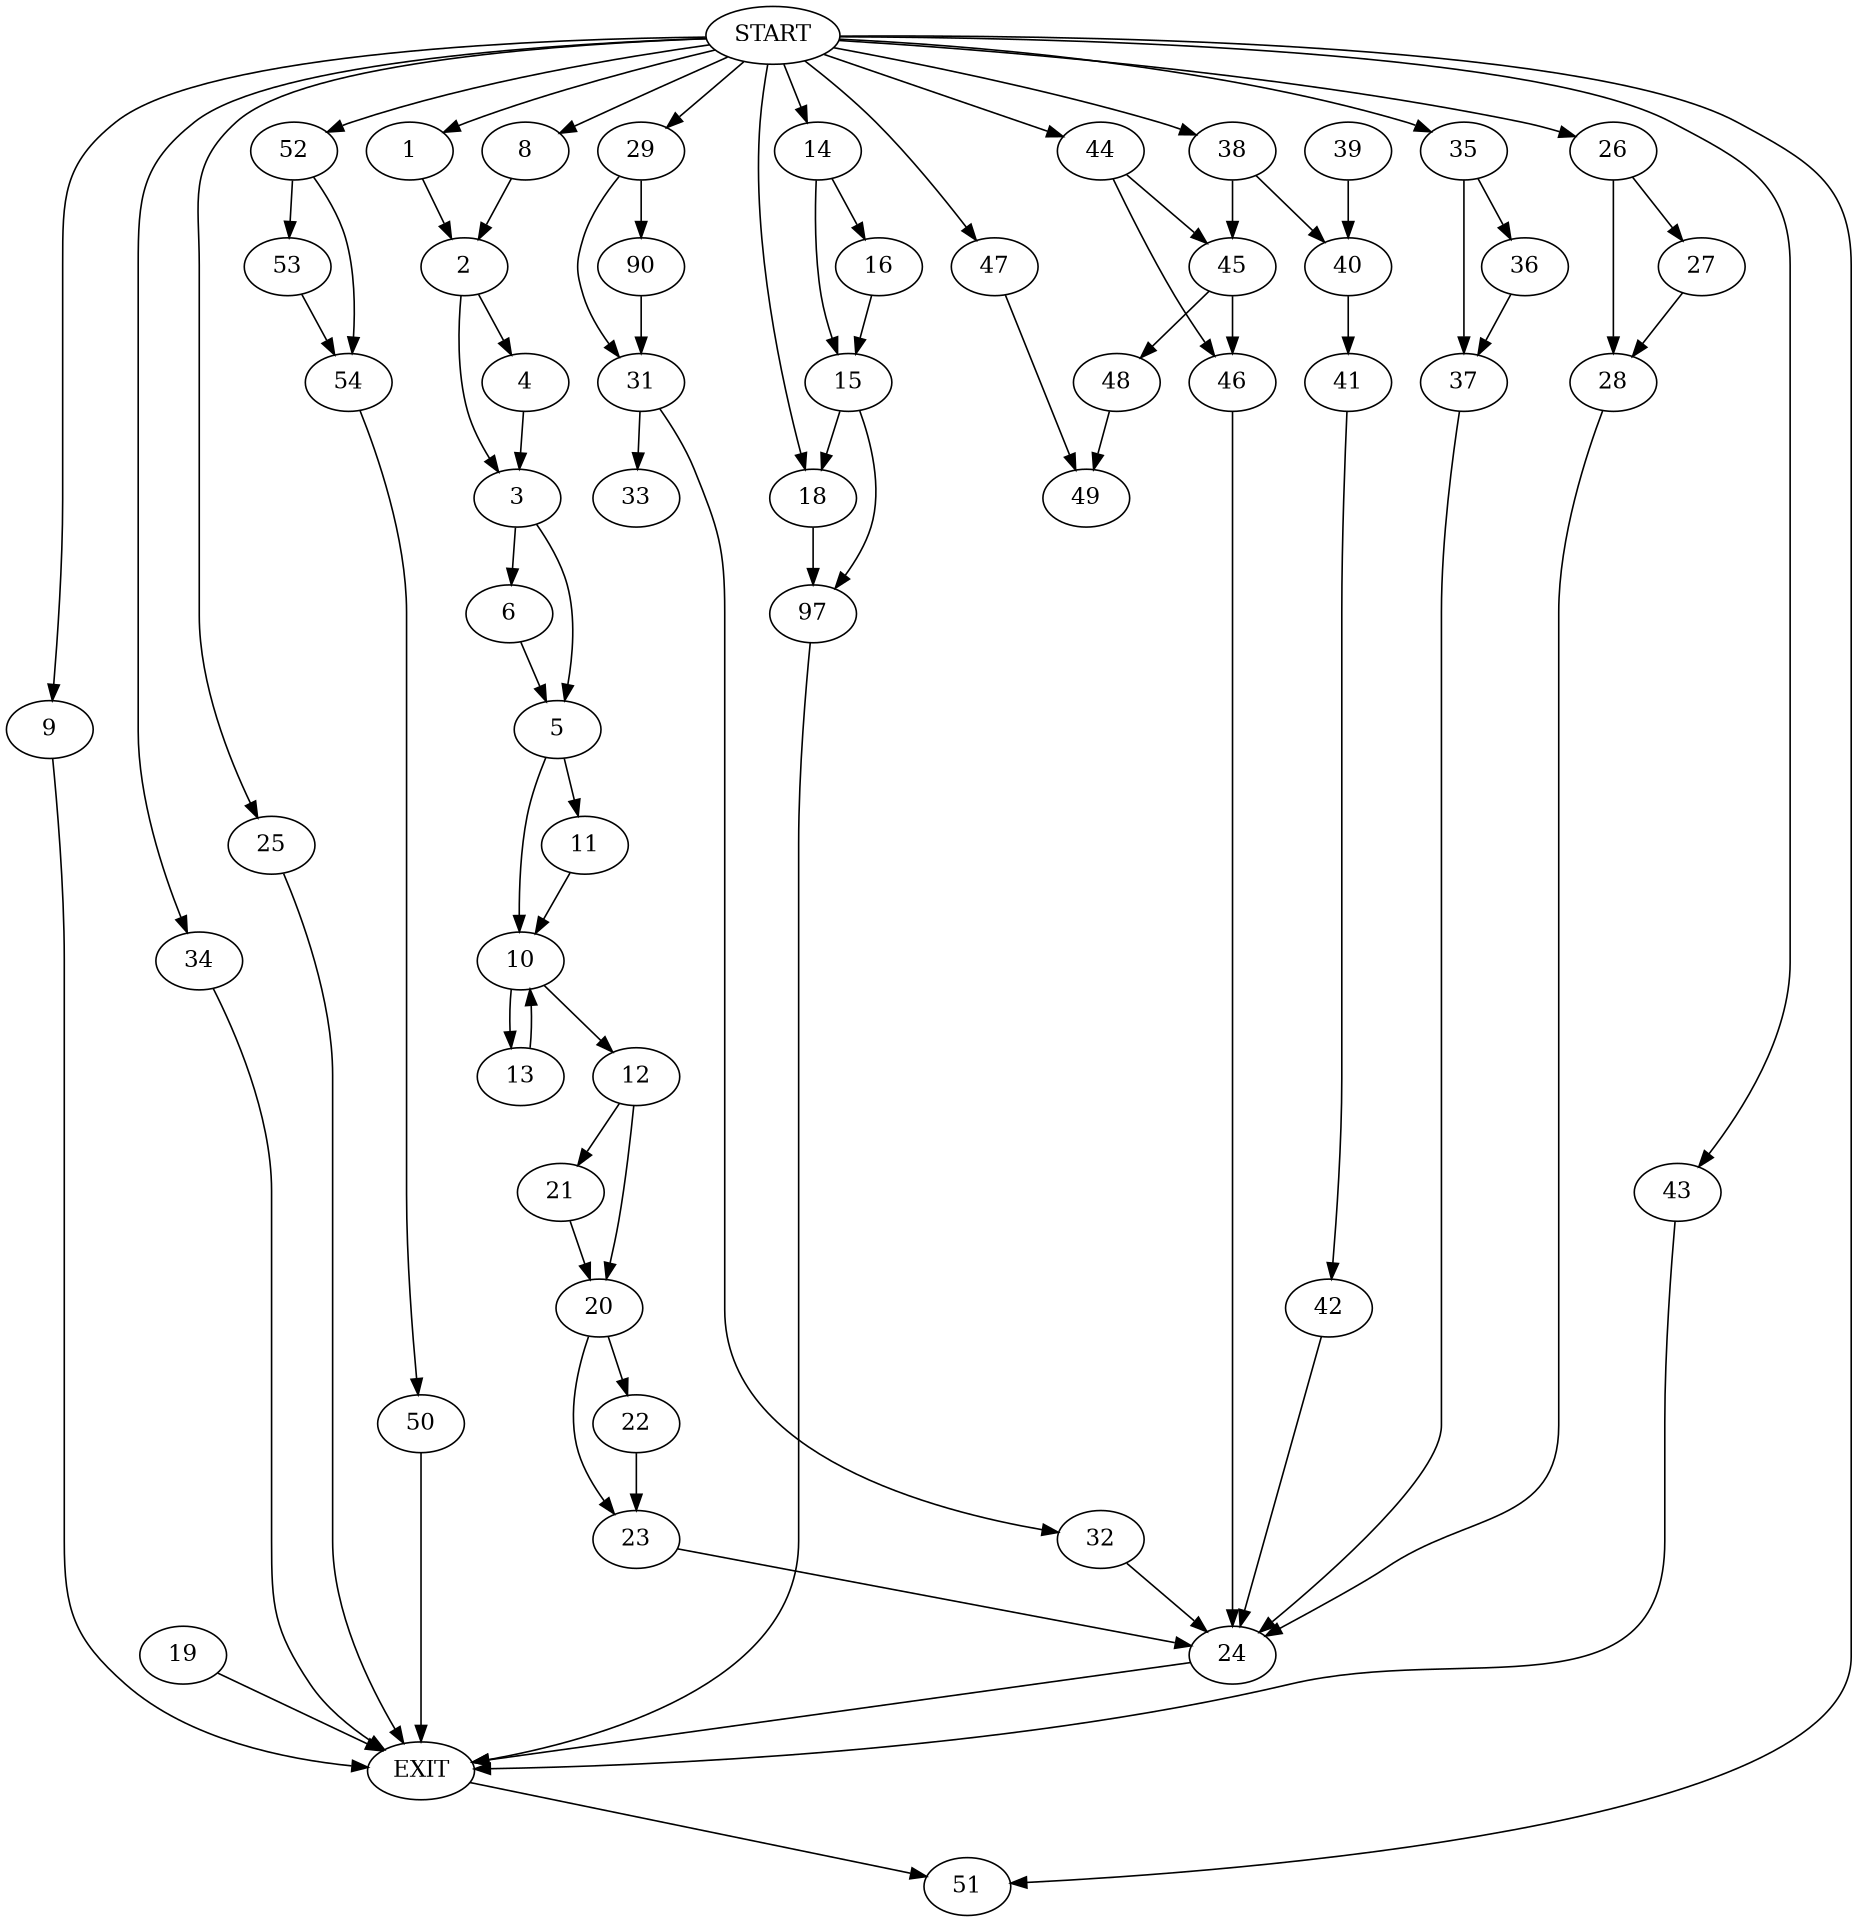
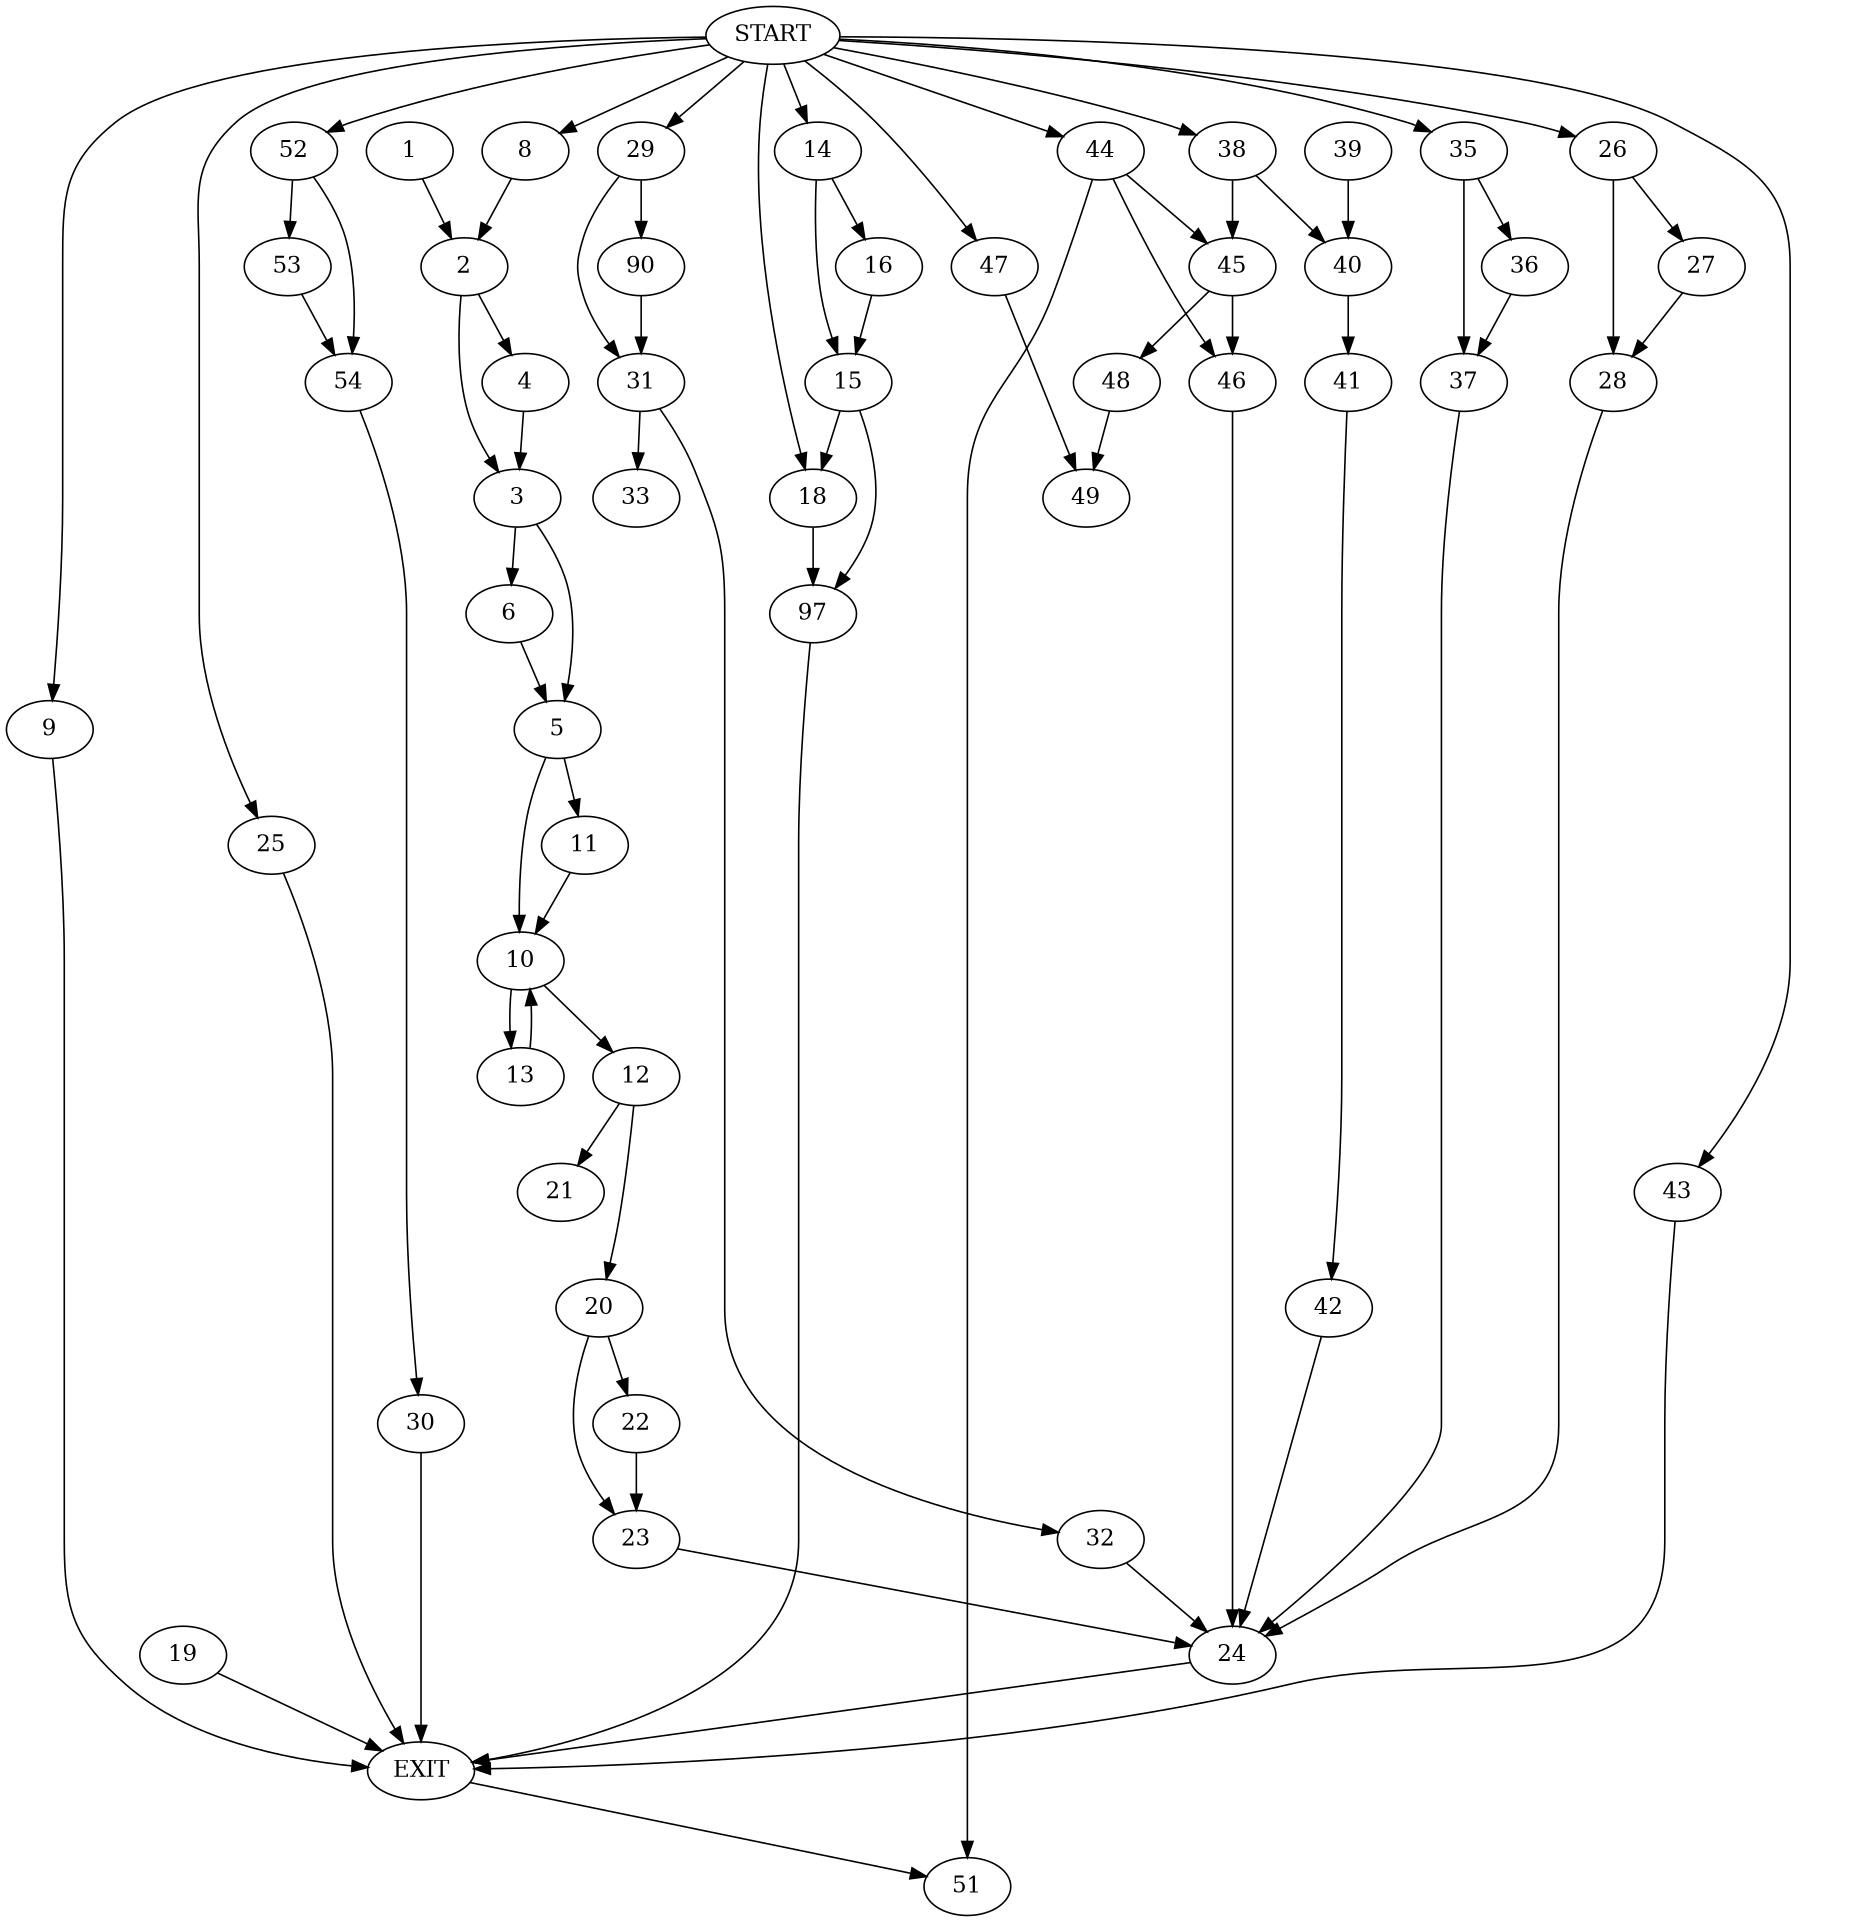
(586, 84) -> none
(1851, 854) -> (967, 997)
(199, 961) -> none
(578, 1243) -> none
(421, 1424) -> (421, 1424)
